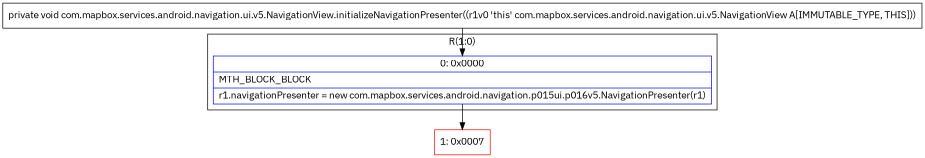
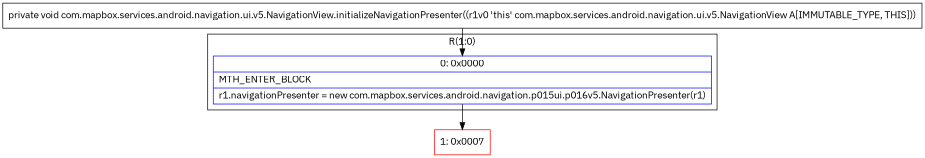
(265, 80) -> (265, 80)
